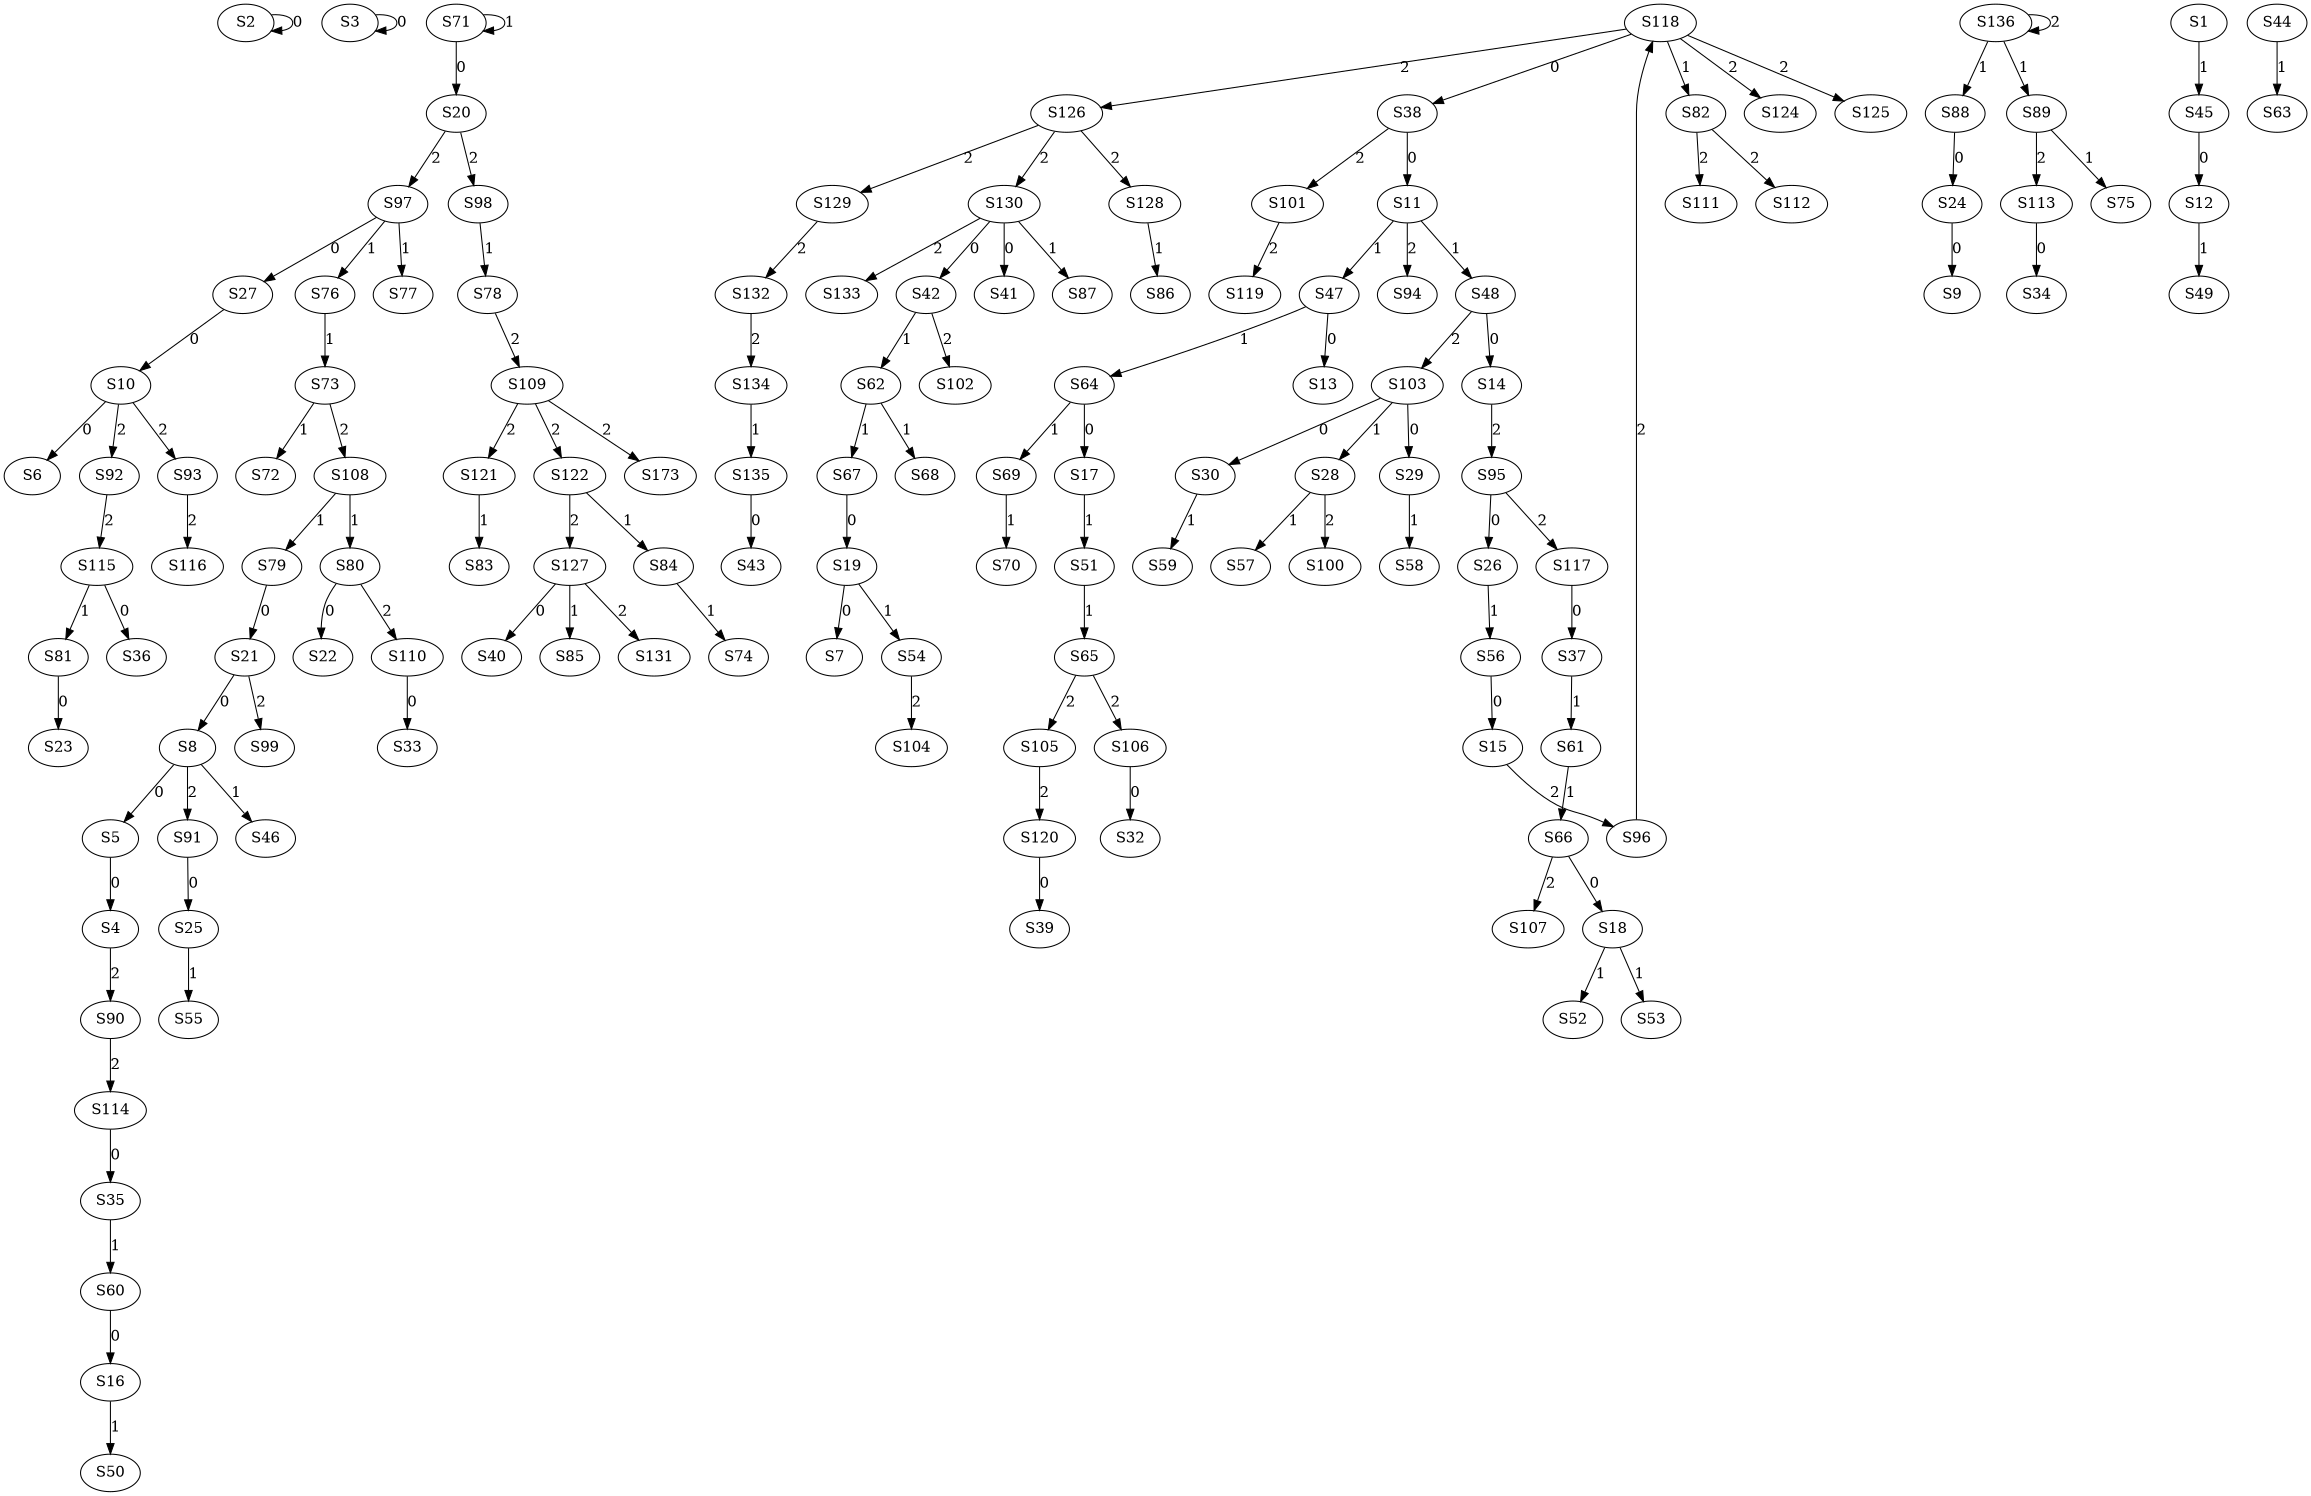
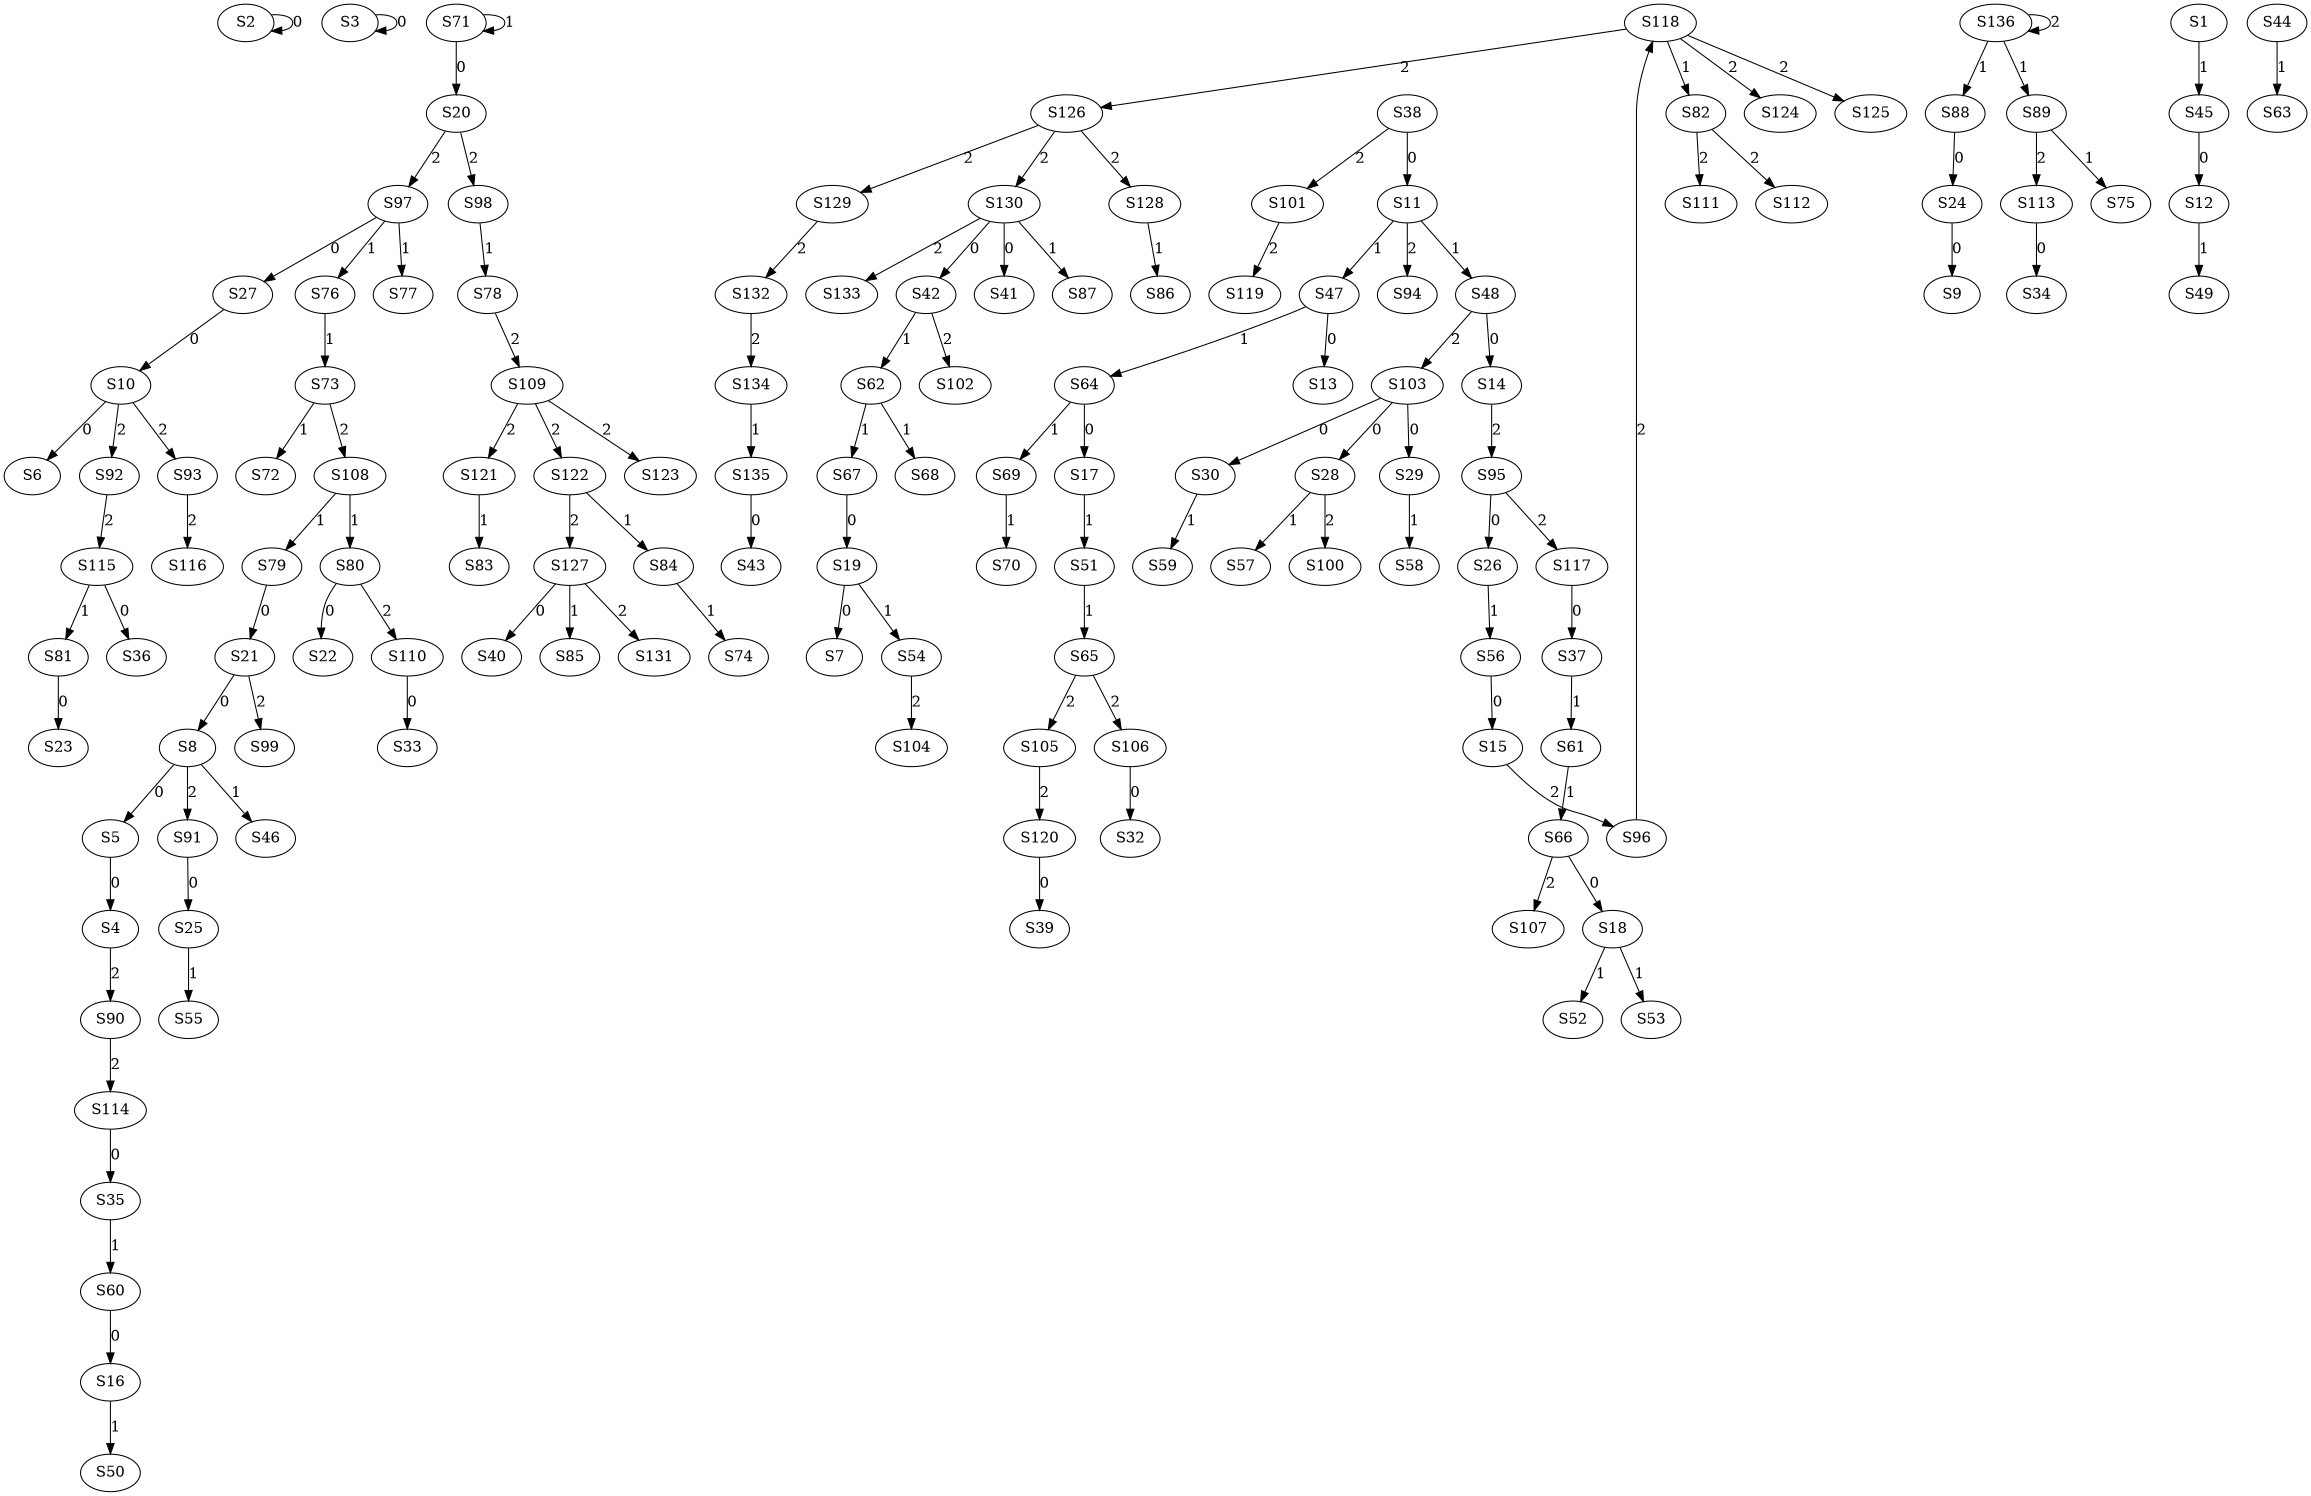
(1537, 67) -> none
(1377, 431) -> (1377, 431)
(660, 476) -> (660, 476)
